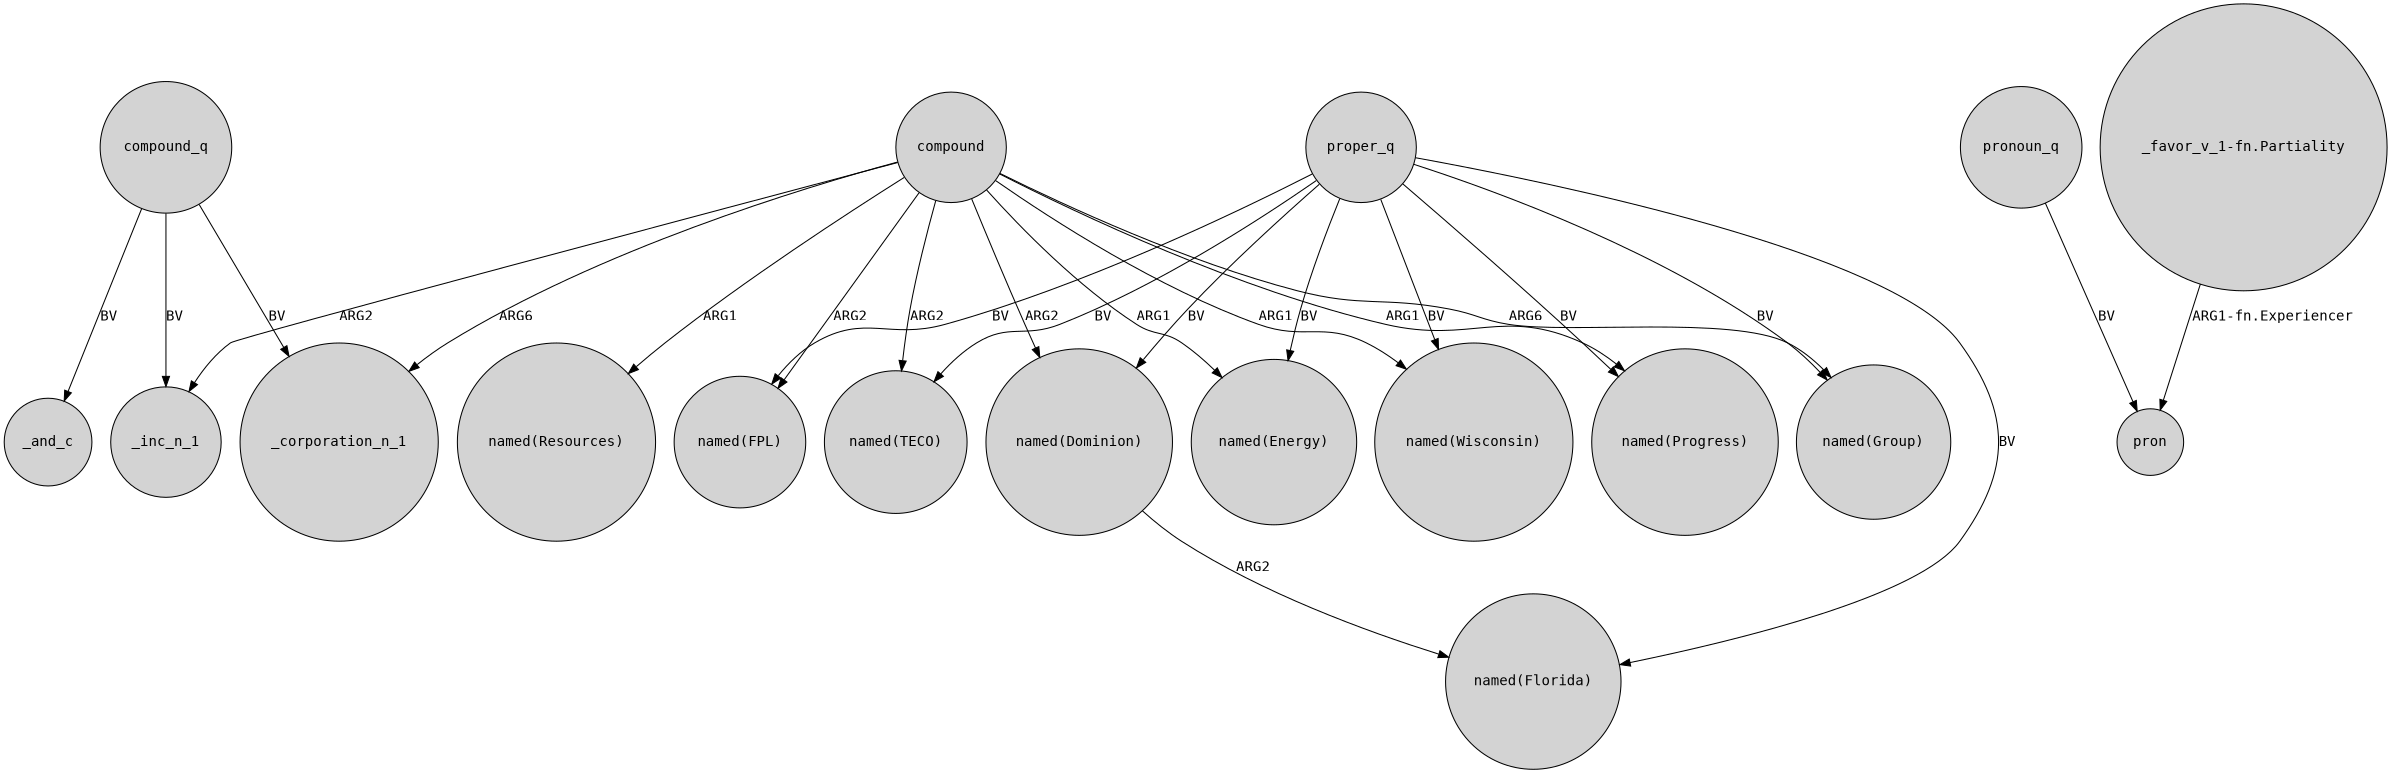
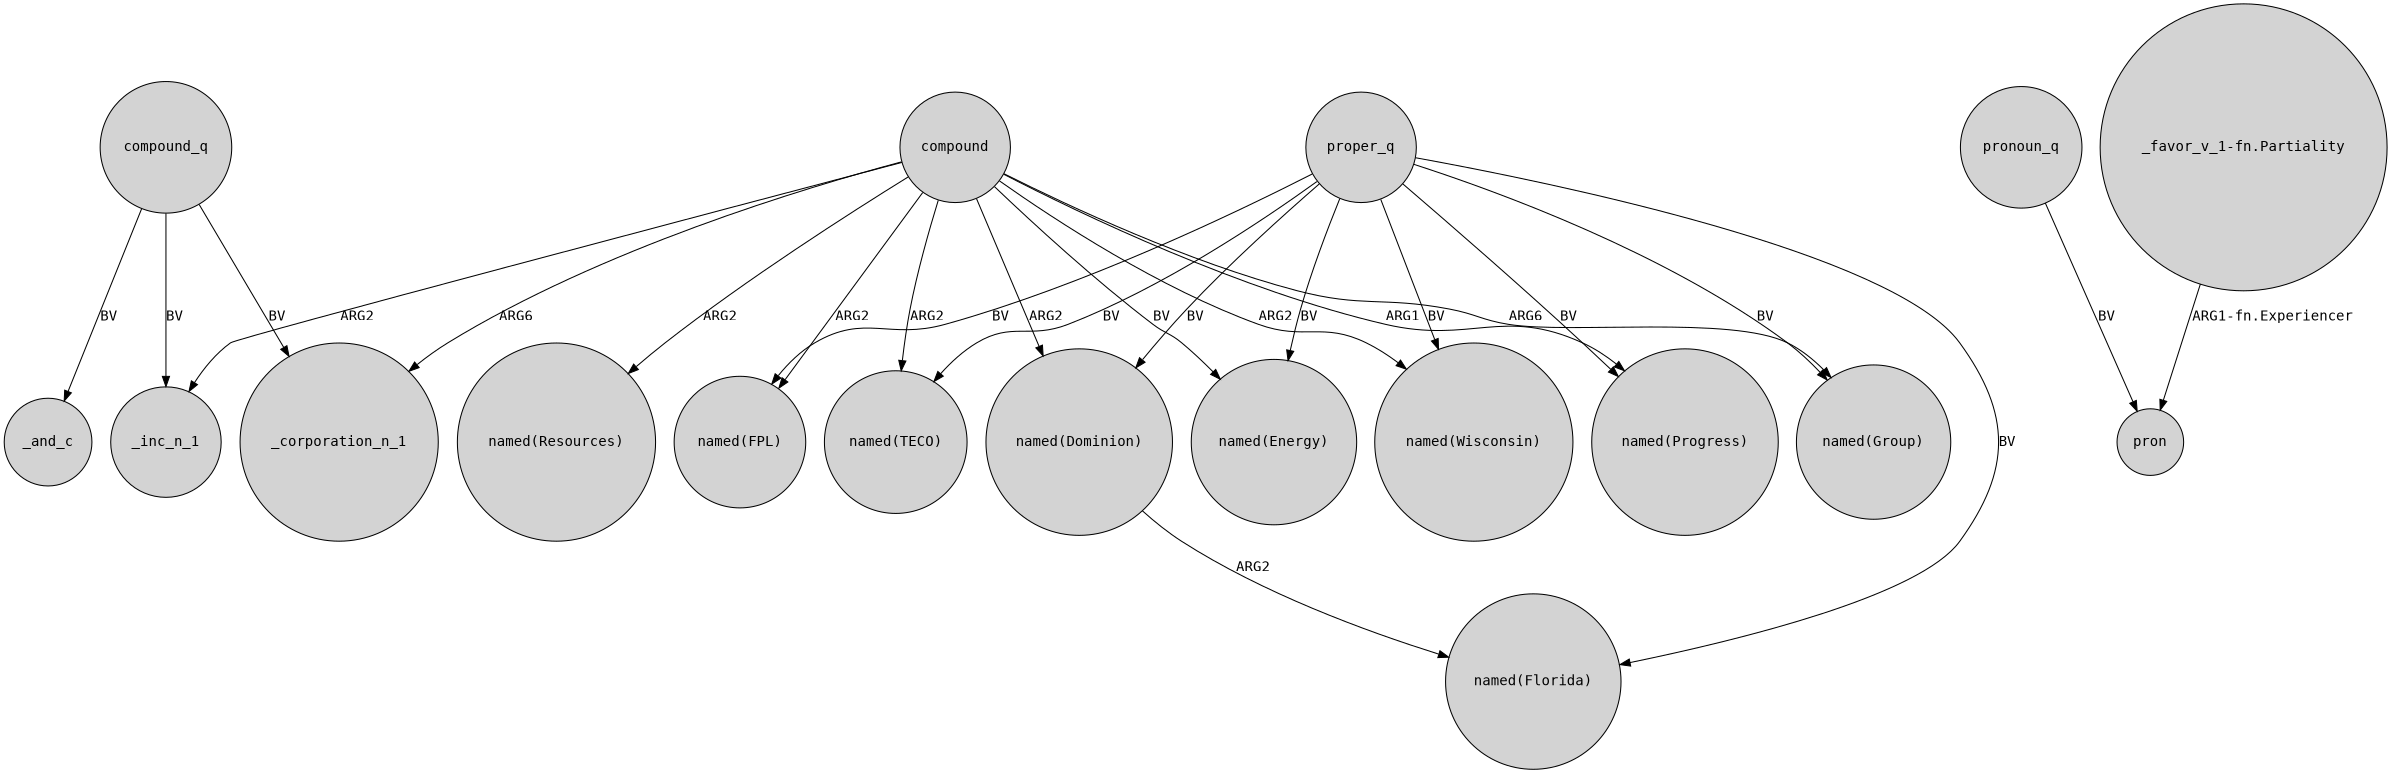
(720, 317) -> (720, 317)
(1154, 317) -> (1162, 317)
(1276, 317) -> (1276, 317)
